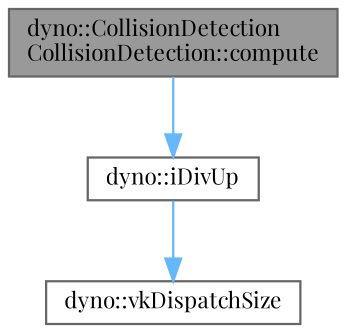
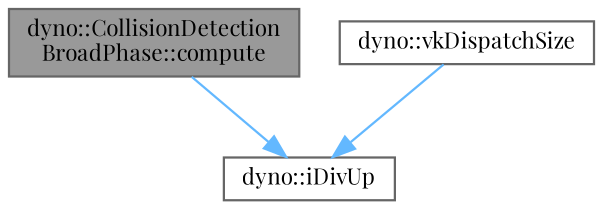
(173, 43) -> (154, 43)
(173, 230) -> (397, 103)
